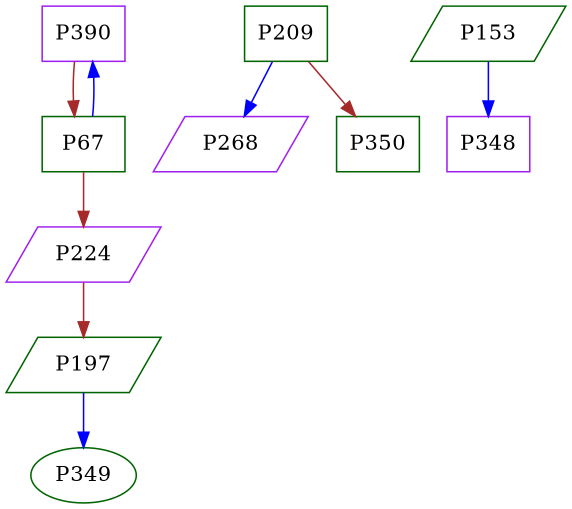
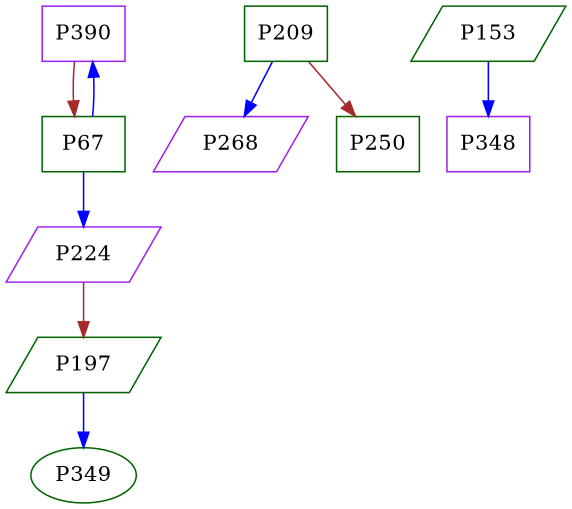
(378, 144) -> (378, 144)
(84, 192) -> (84, 192)
